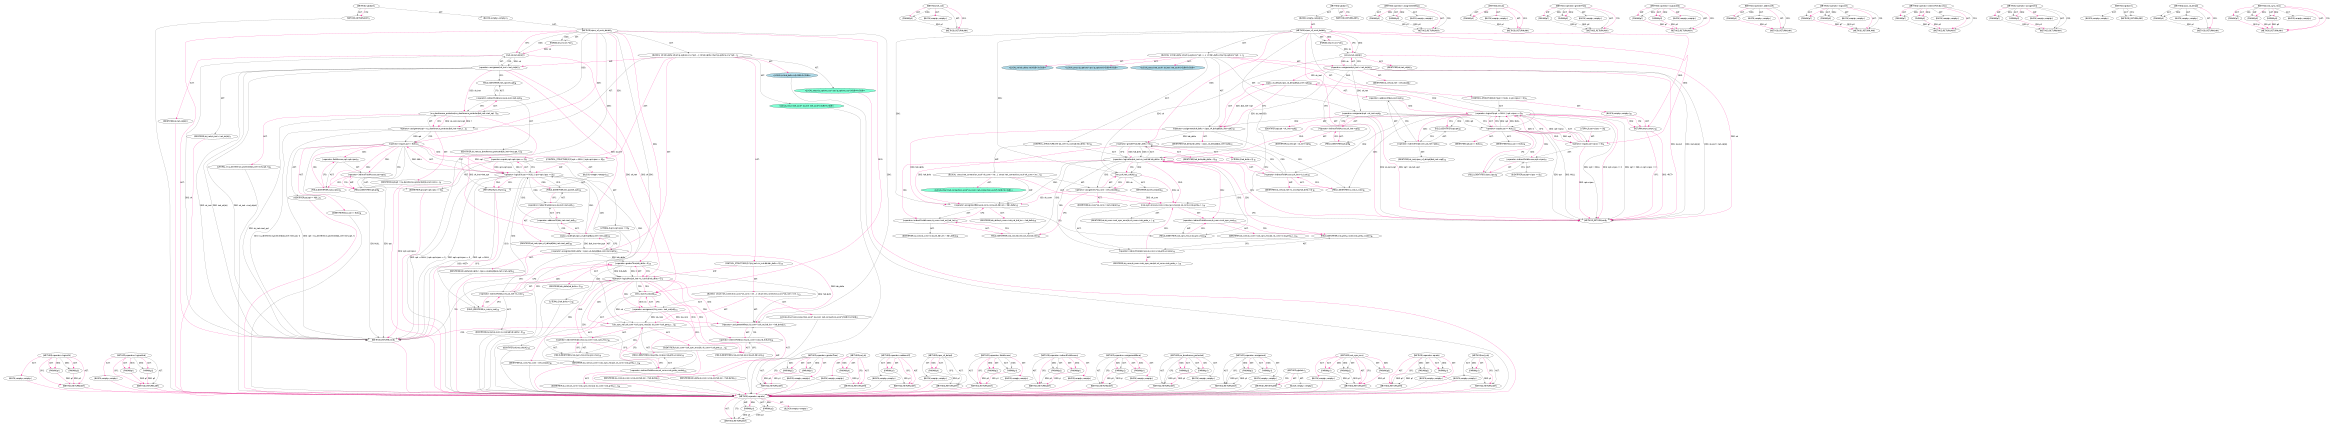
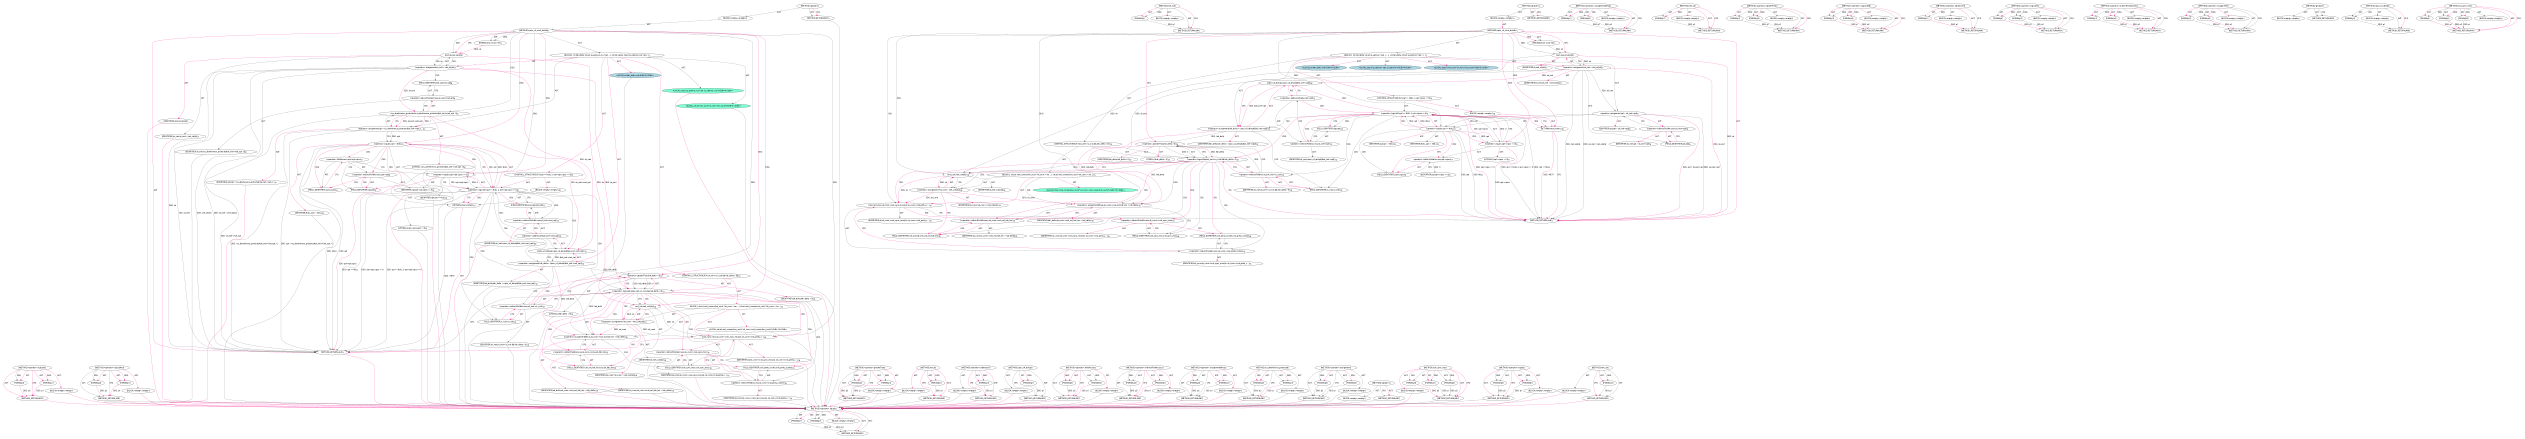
none -> (1296, 91)
(1590, 136) -> (1499, 151)
(1529, 167) -> (1437, 167)
none -> (389, 171)
(589, 192) -> (569, 198)
